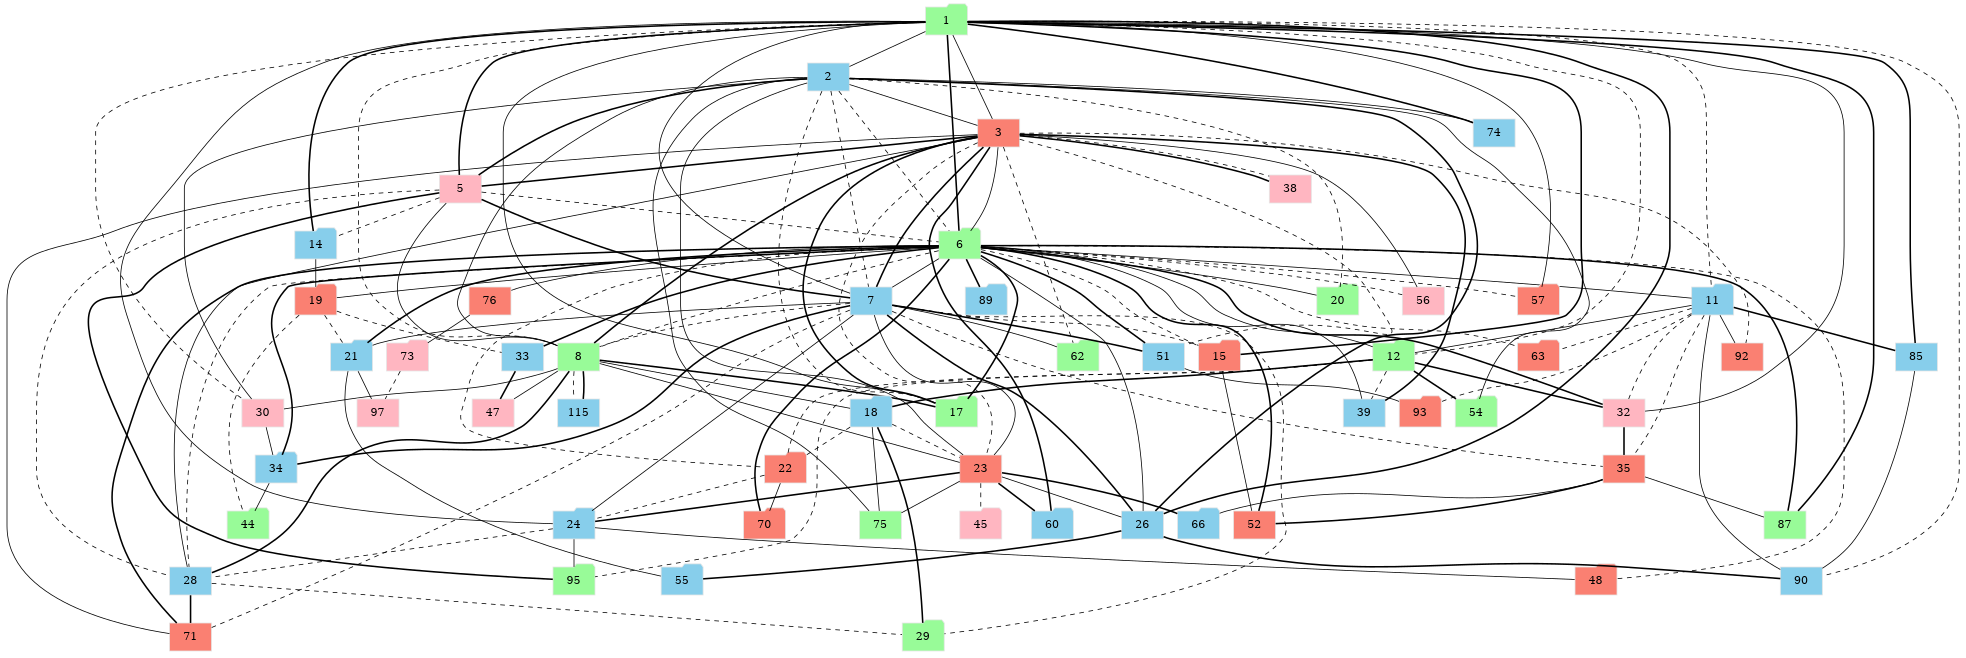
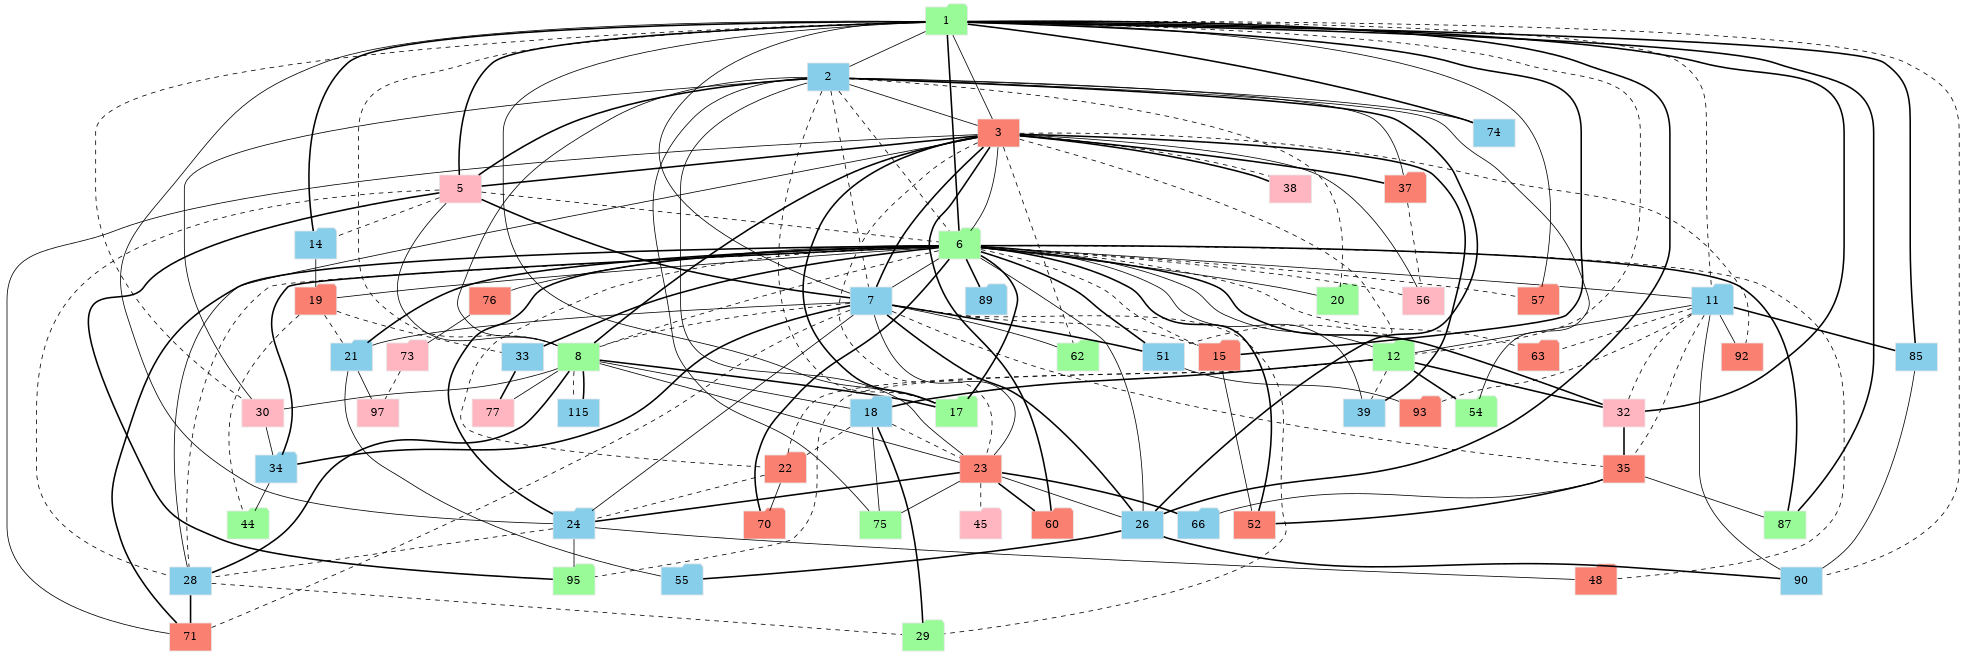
(1687, 60) -> (1687, 60)
none -> (1405, 189)
none -> (534, 296)
(493, 413) -> (493, 413)
(1052, 525) -> (1052, 525)
